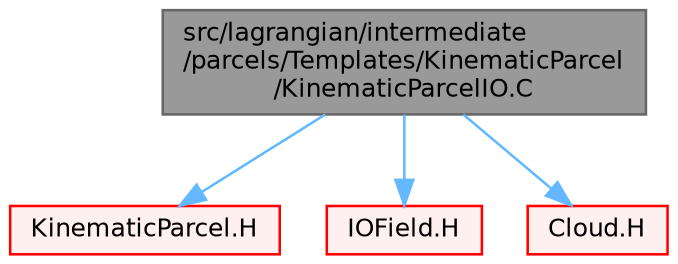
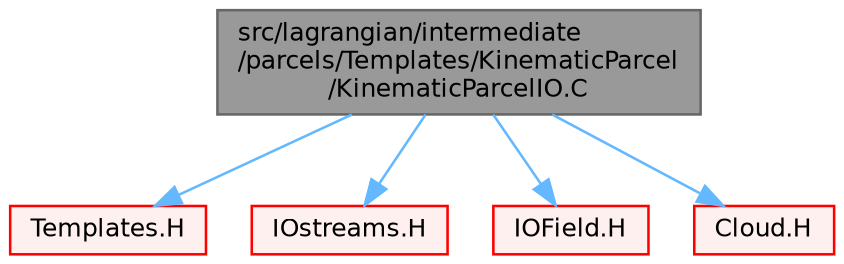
(145, 230) -> (108, 230)
none -> (350, 230)
